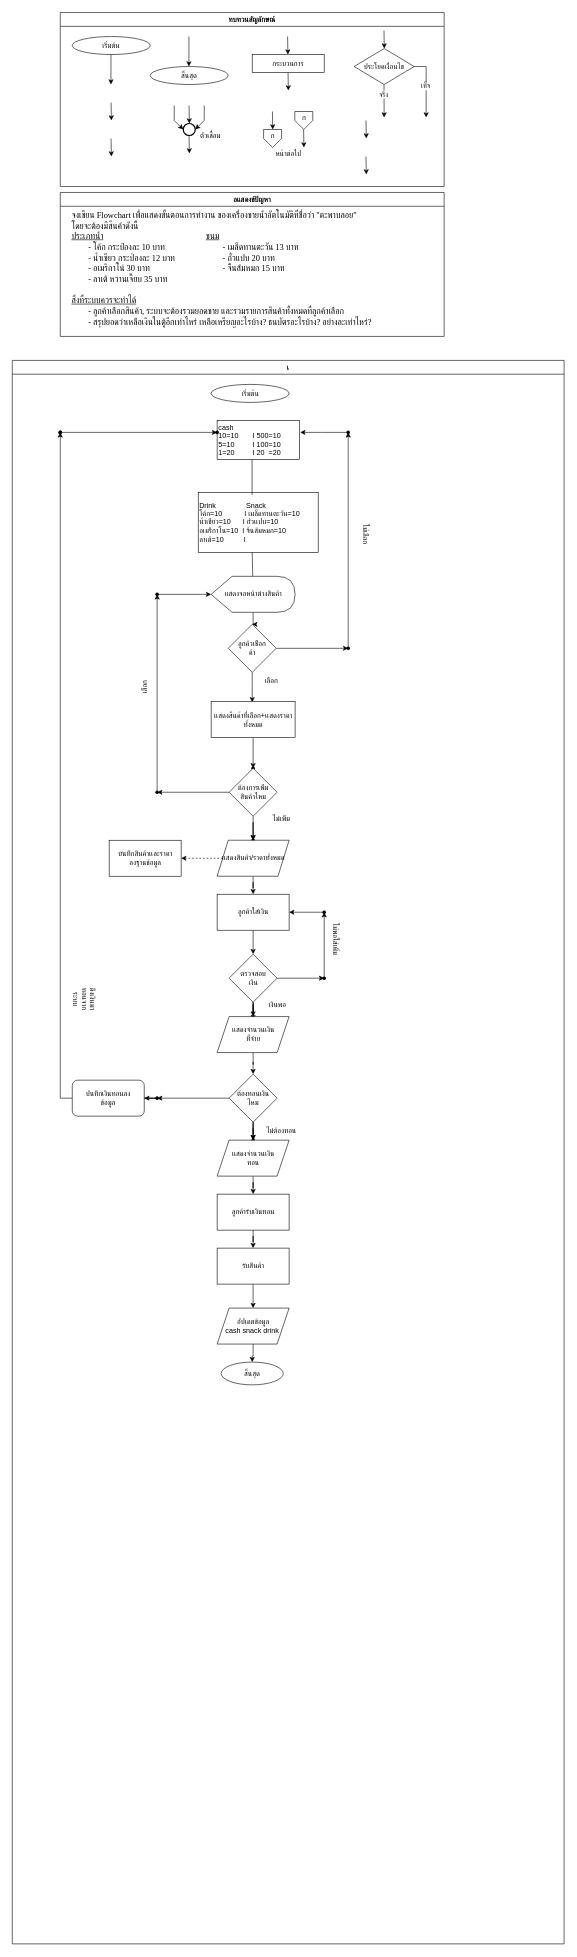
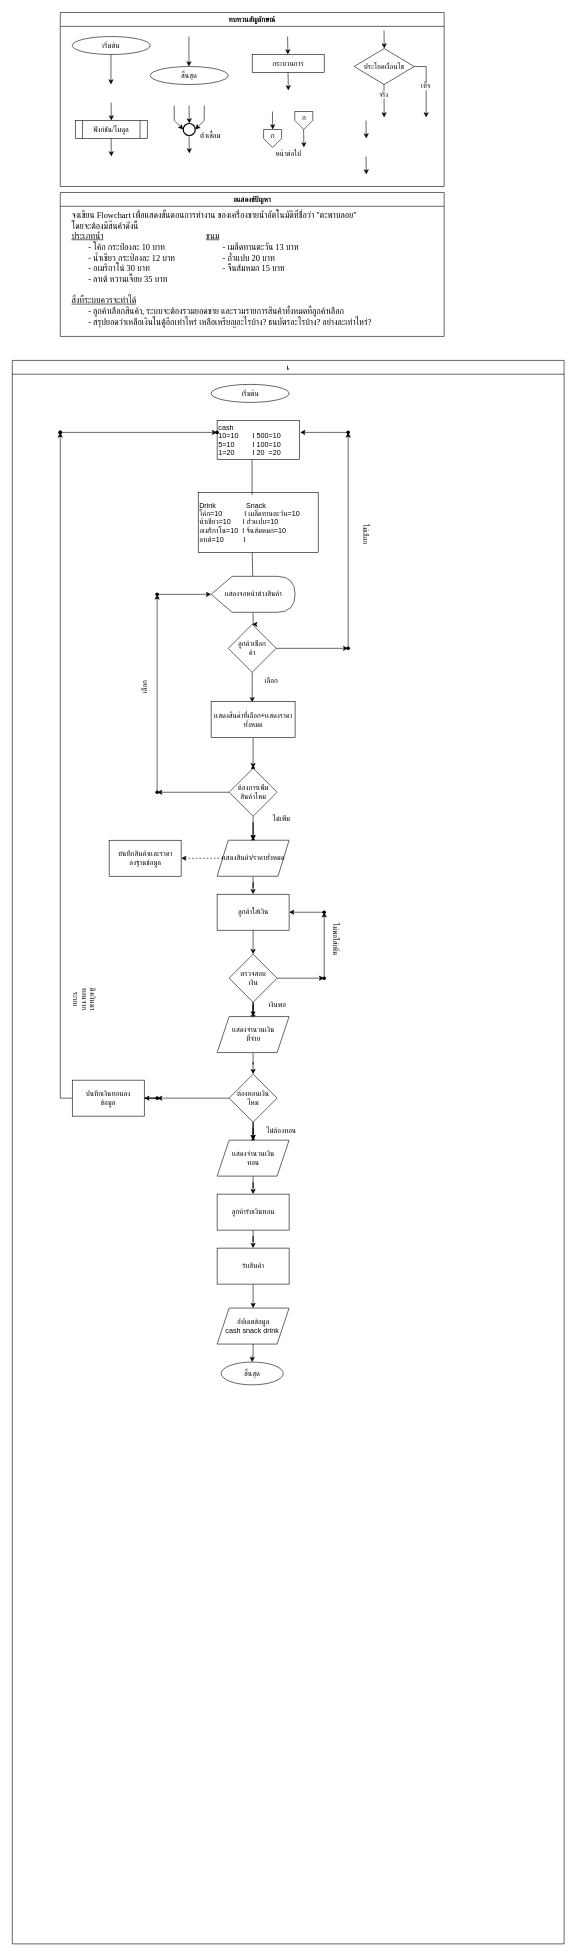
none -> (111, 129)
(108, 1098) -> (108, 1098)
